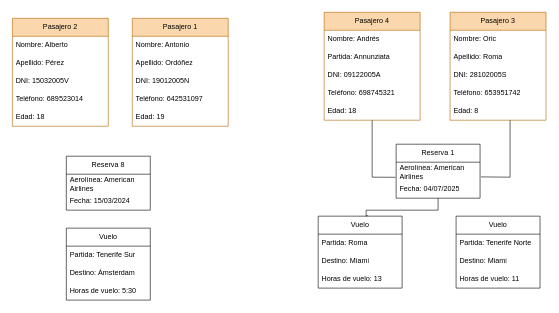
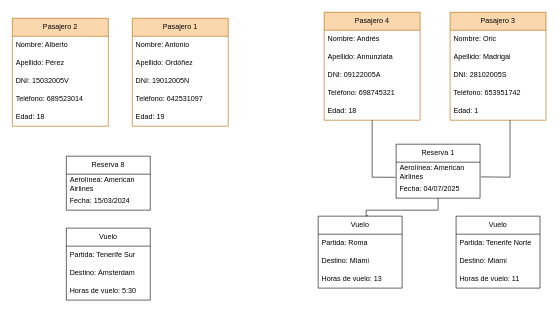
(362, 57) -> (363, 57)
(477, 57) -> (484, 57)
(466, 111) -> (466, 111)
